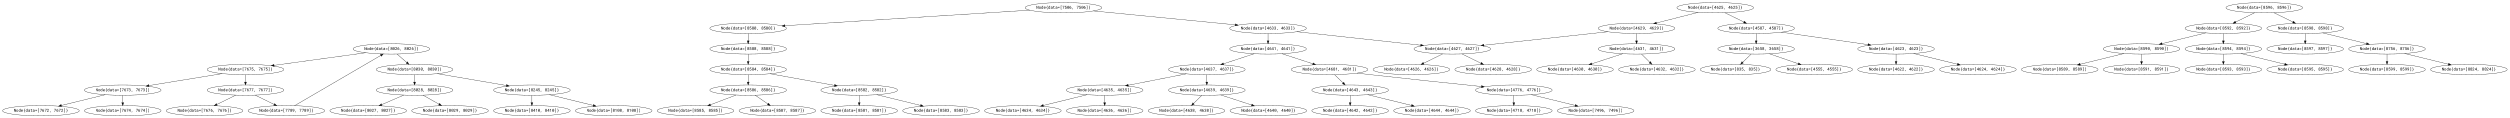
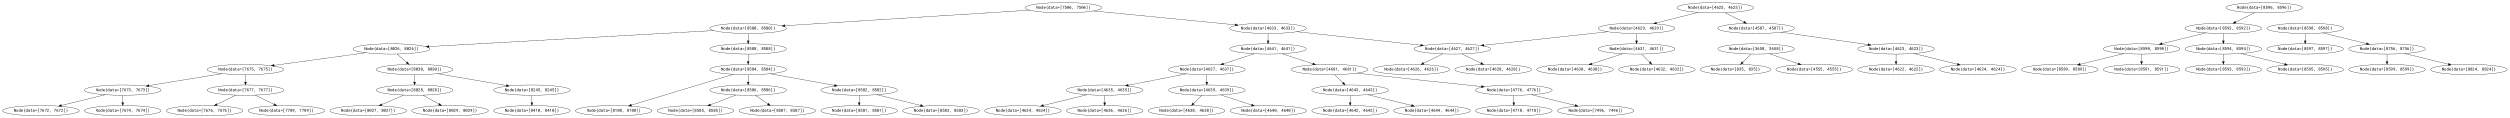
(2283, 17) -> none
(1756, 37) -> none
(338, 81) -> (571, 39)
(571, 100) -> (682, 90)
